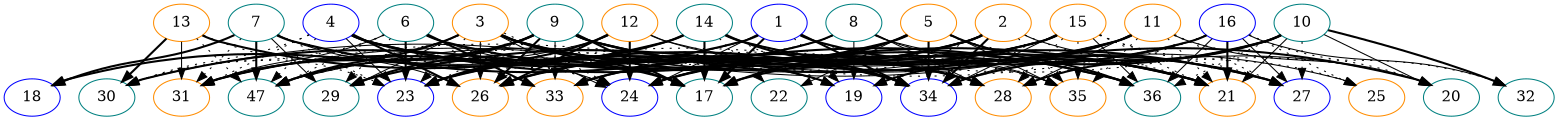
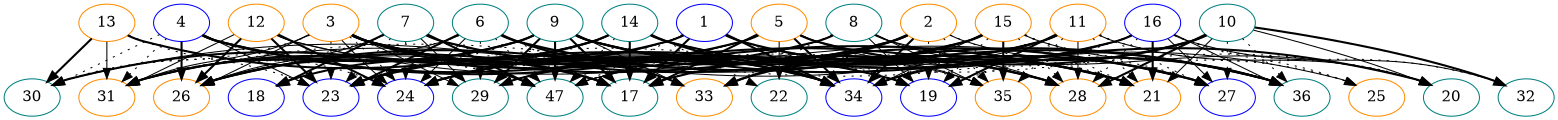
(1078, 55) -> (1003, 55)
none -> (859, 61)
